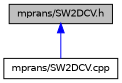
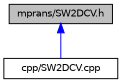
(61, 69) -> (61, 69)
